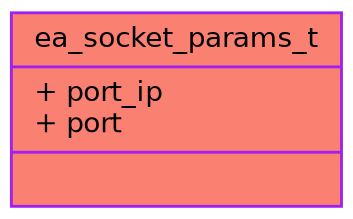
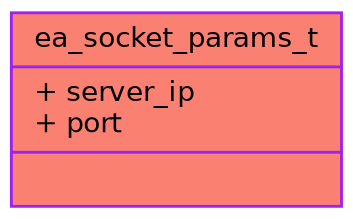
(100, 92) -> (115, 92)
